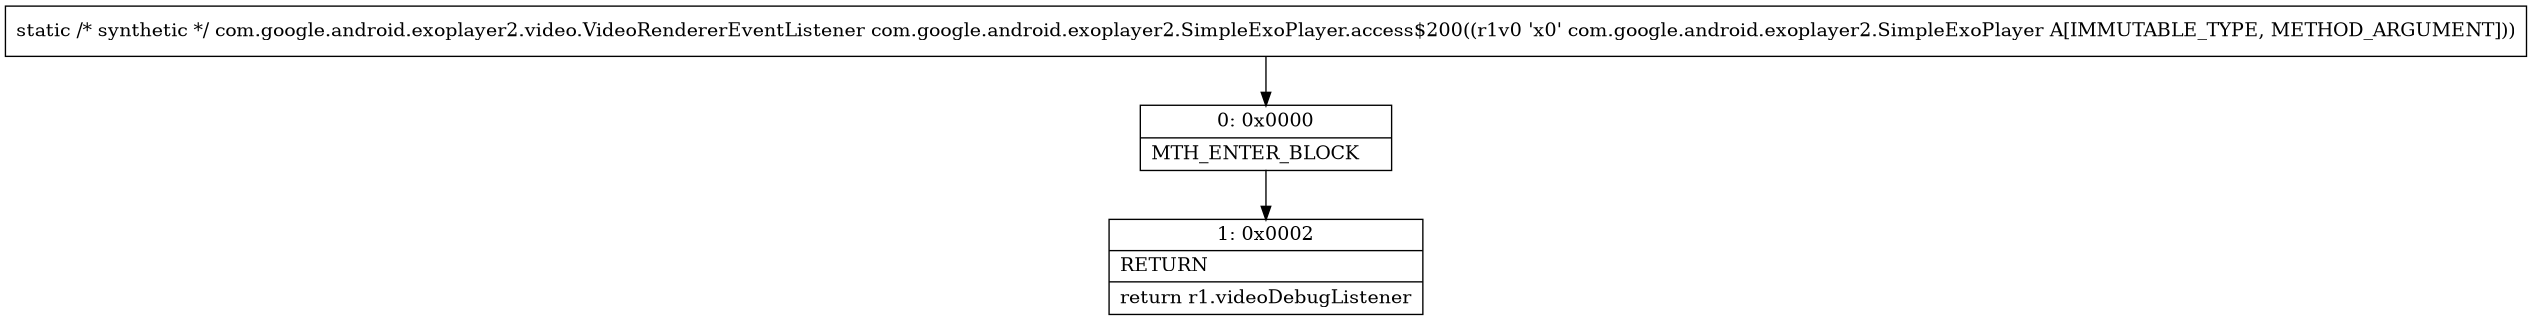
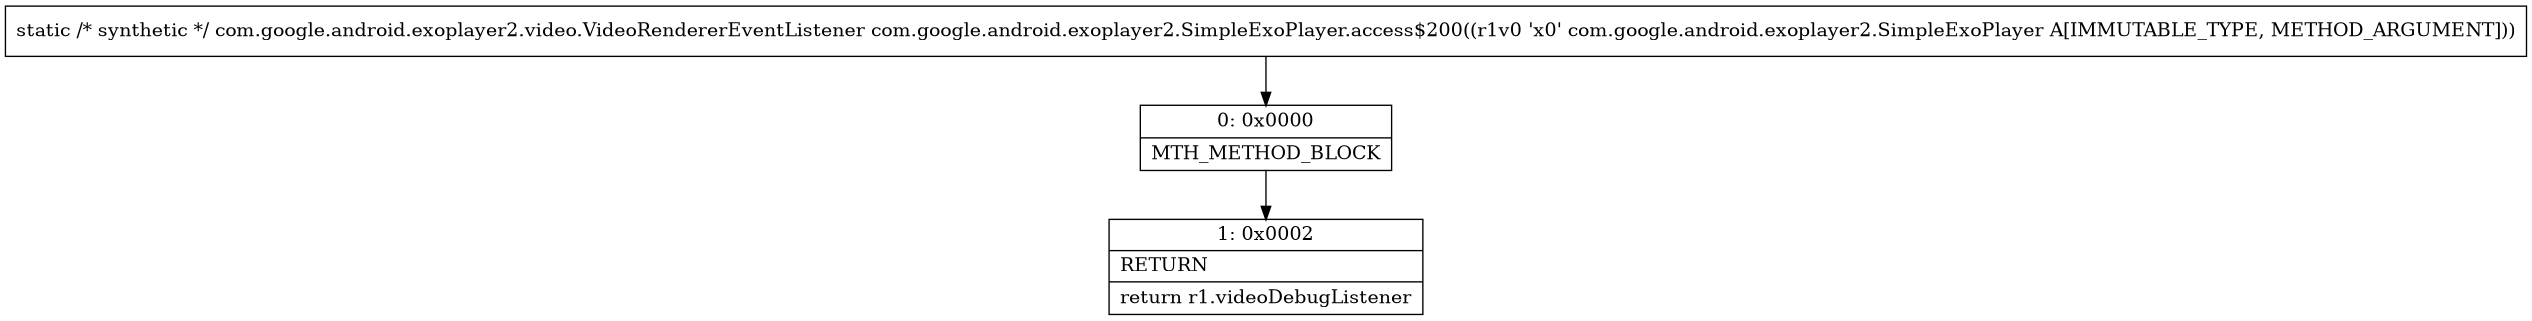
(1256, 153) -> (1266, 153)
